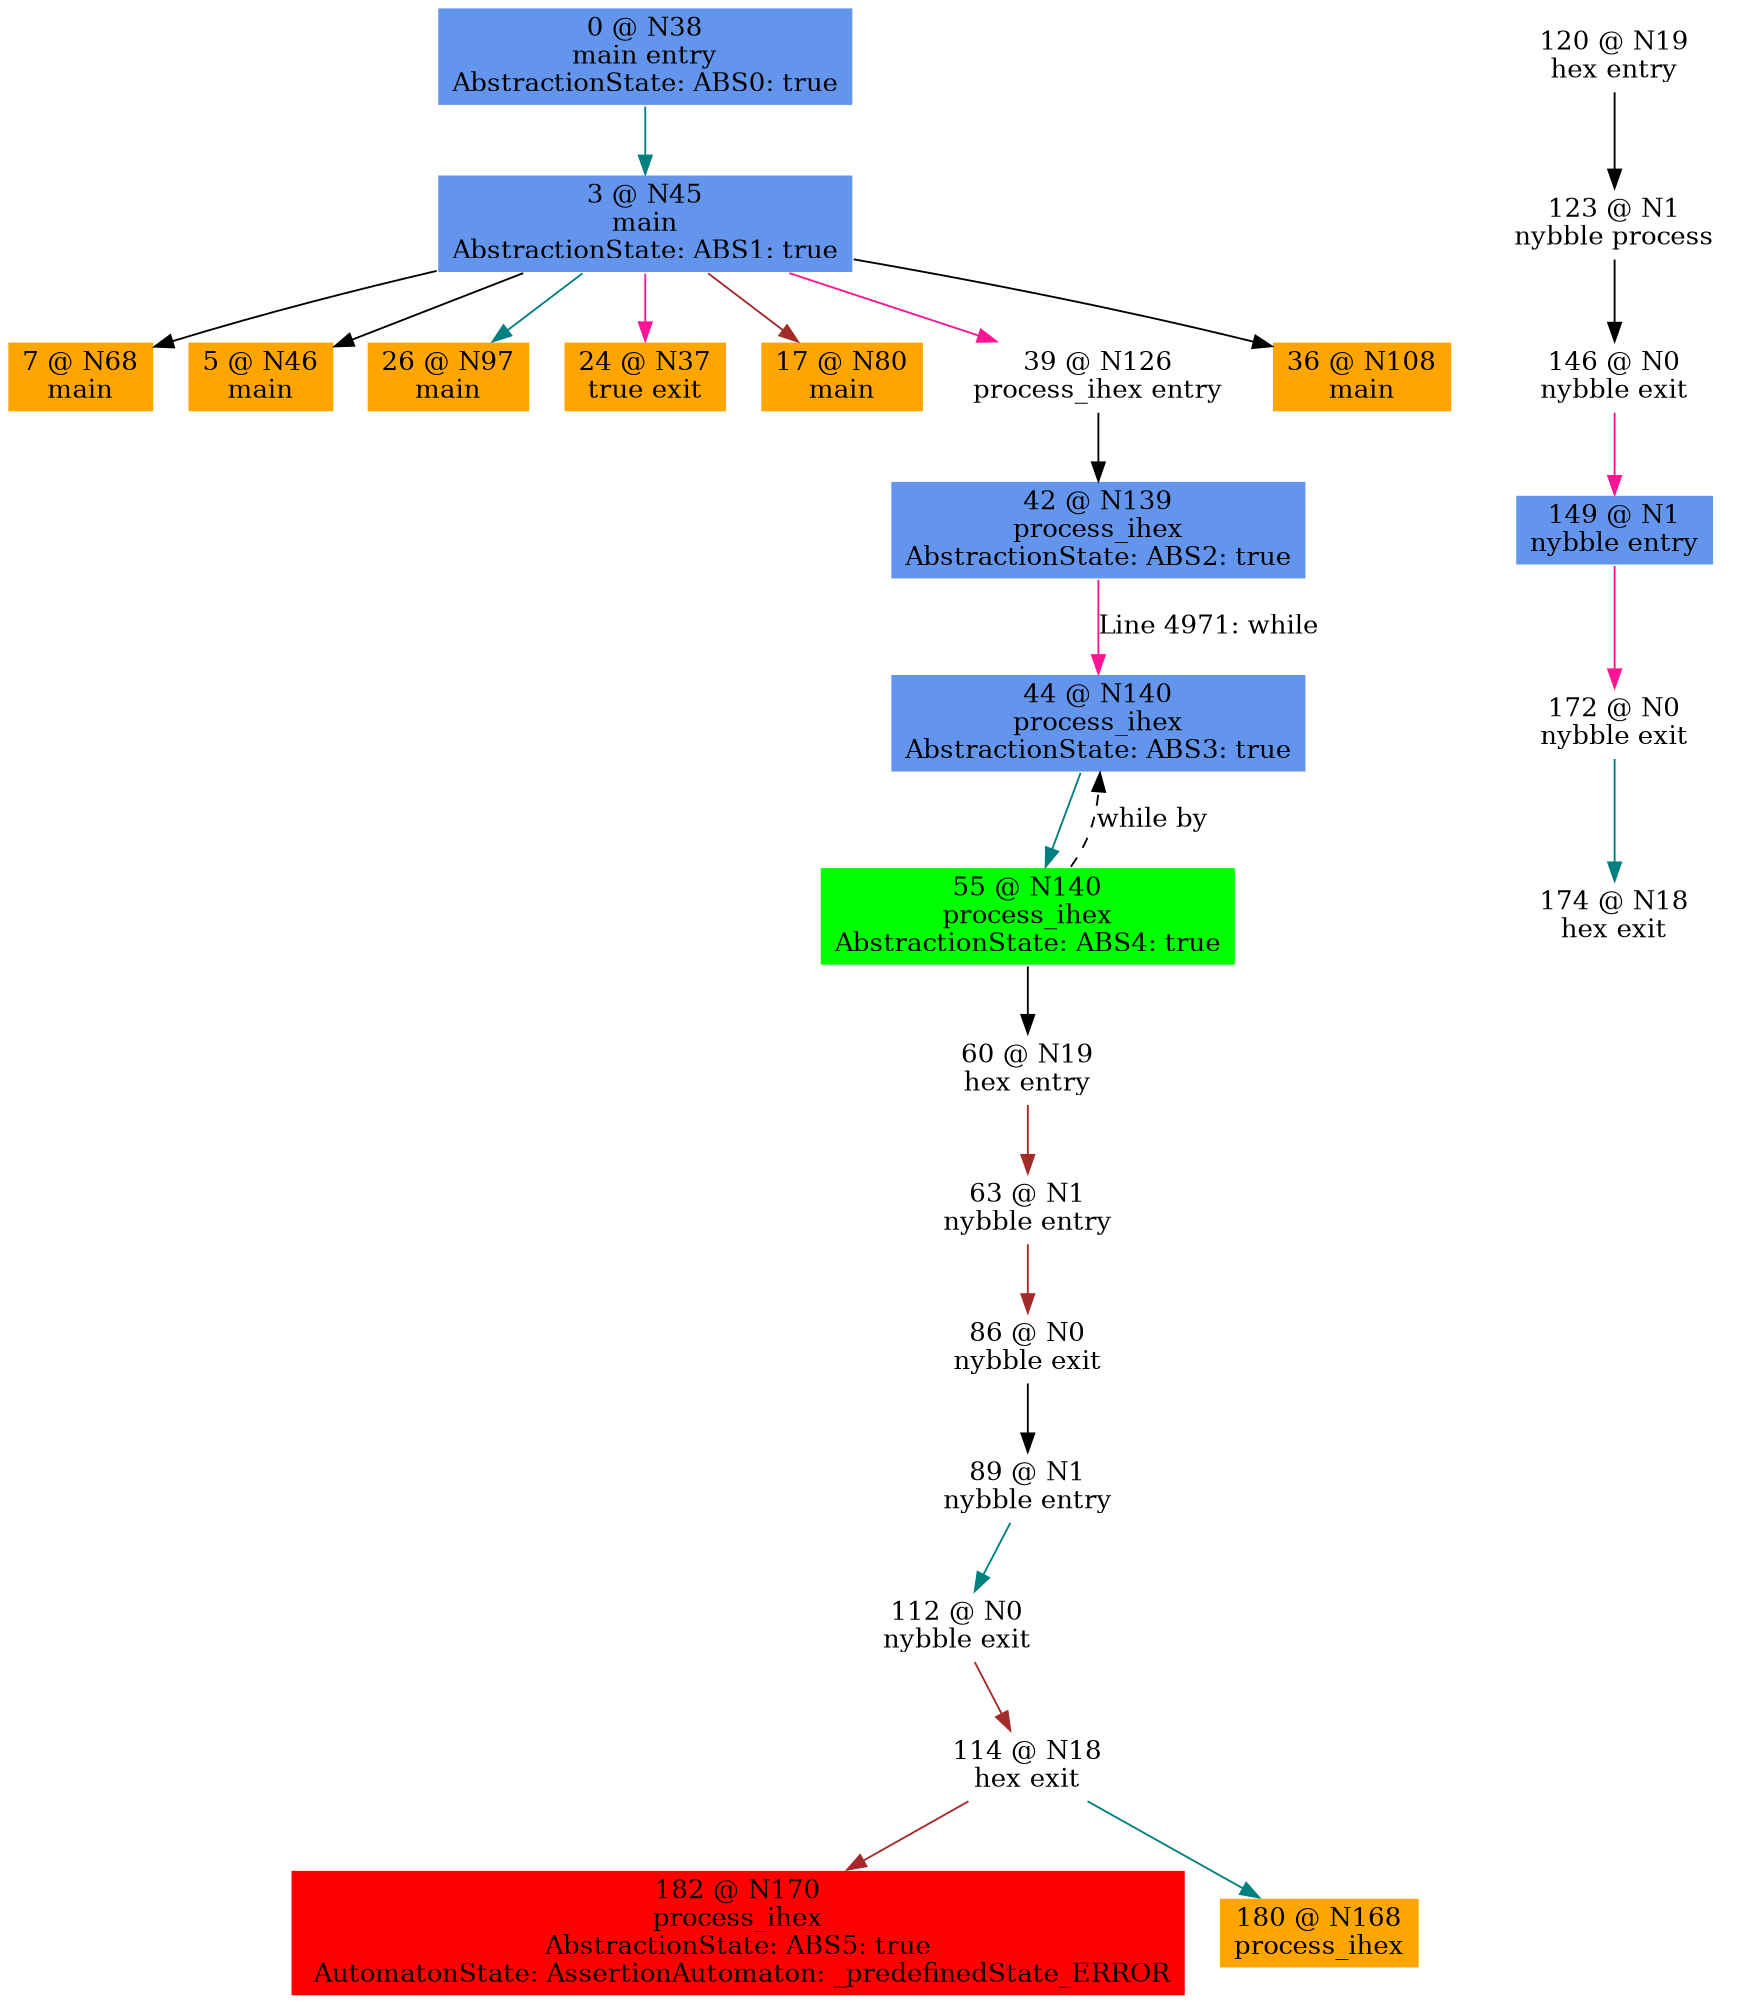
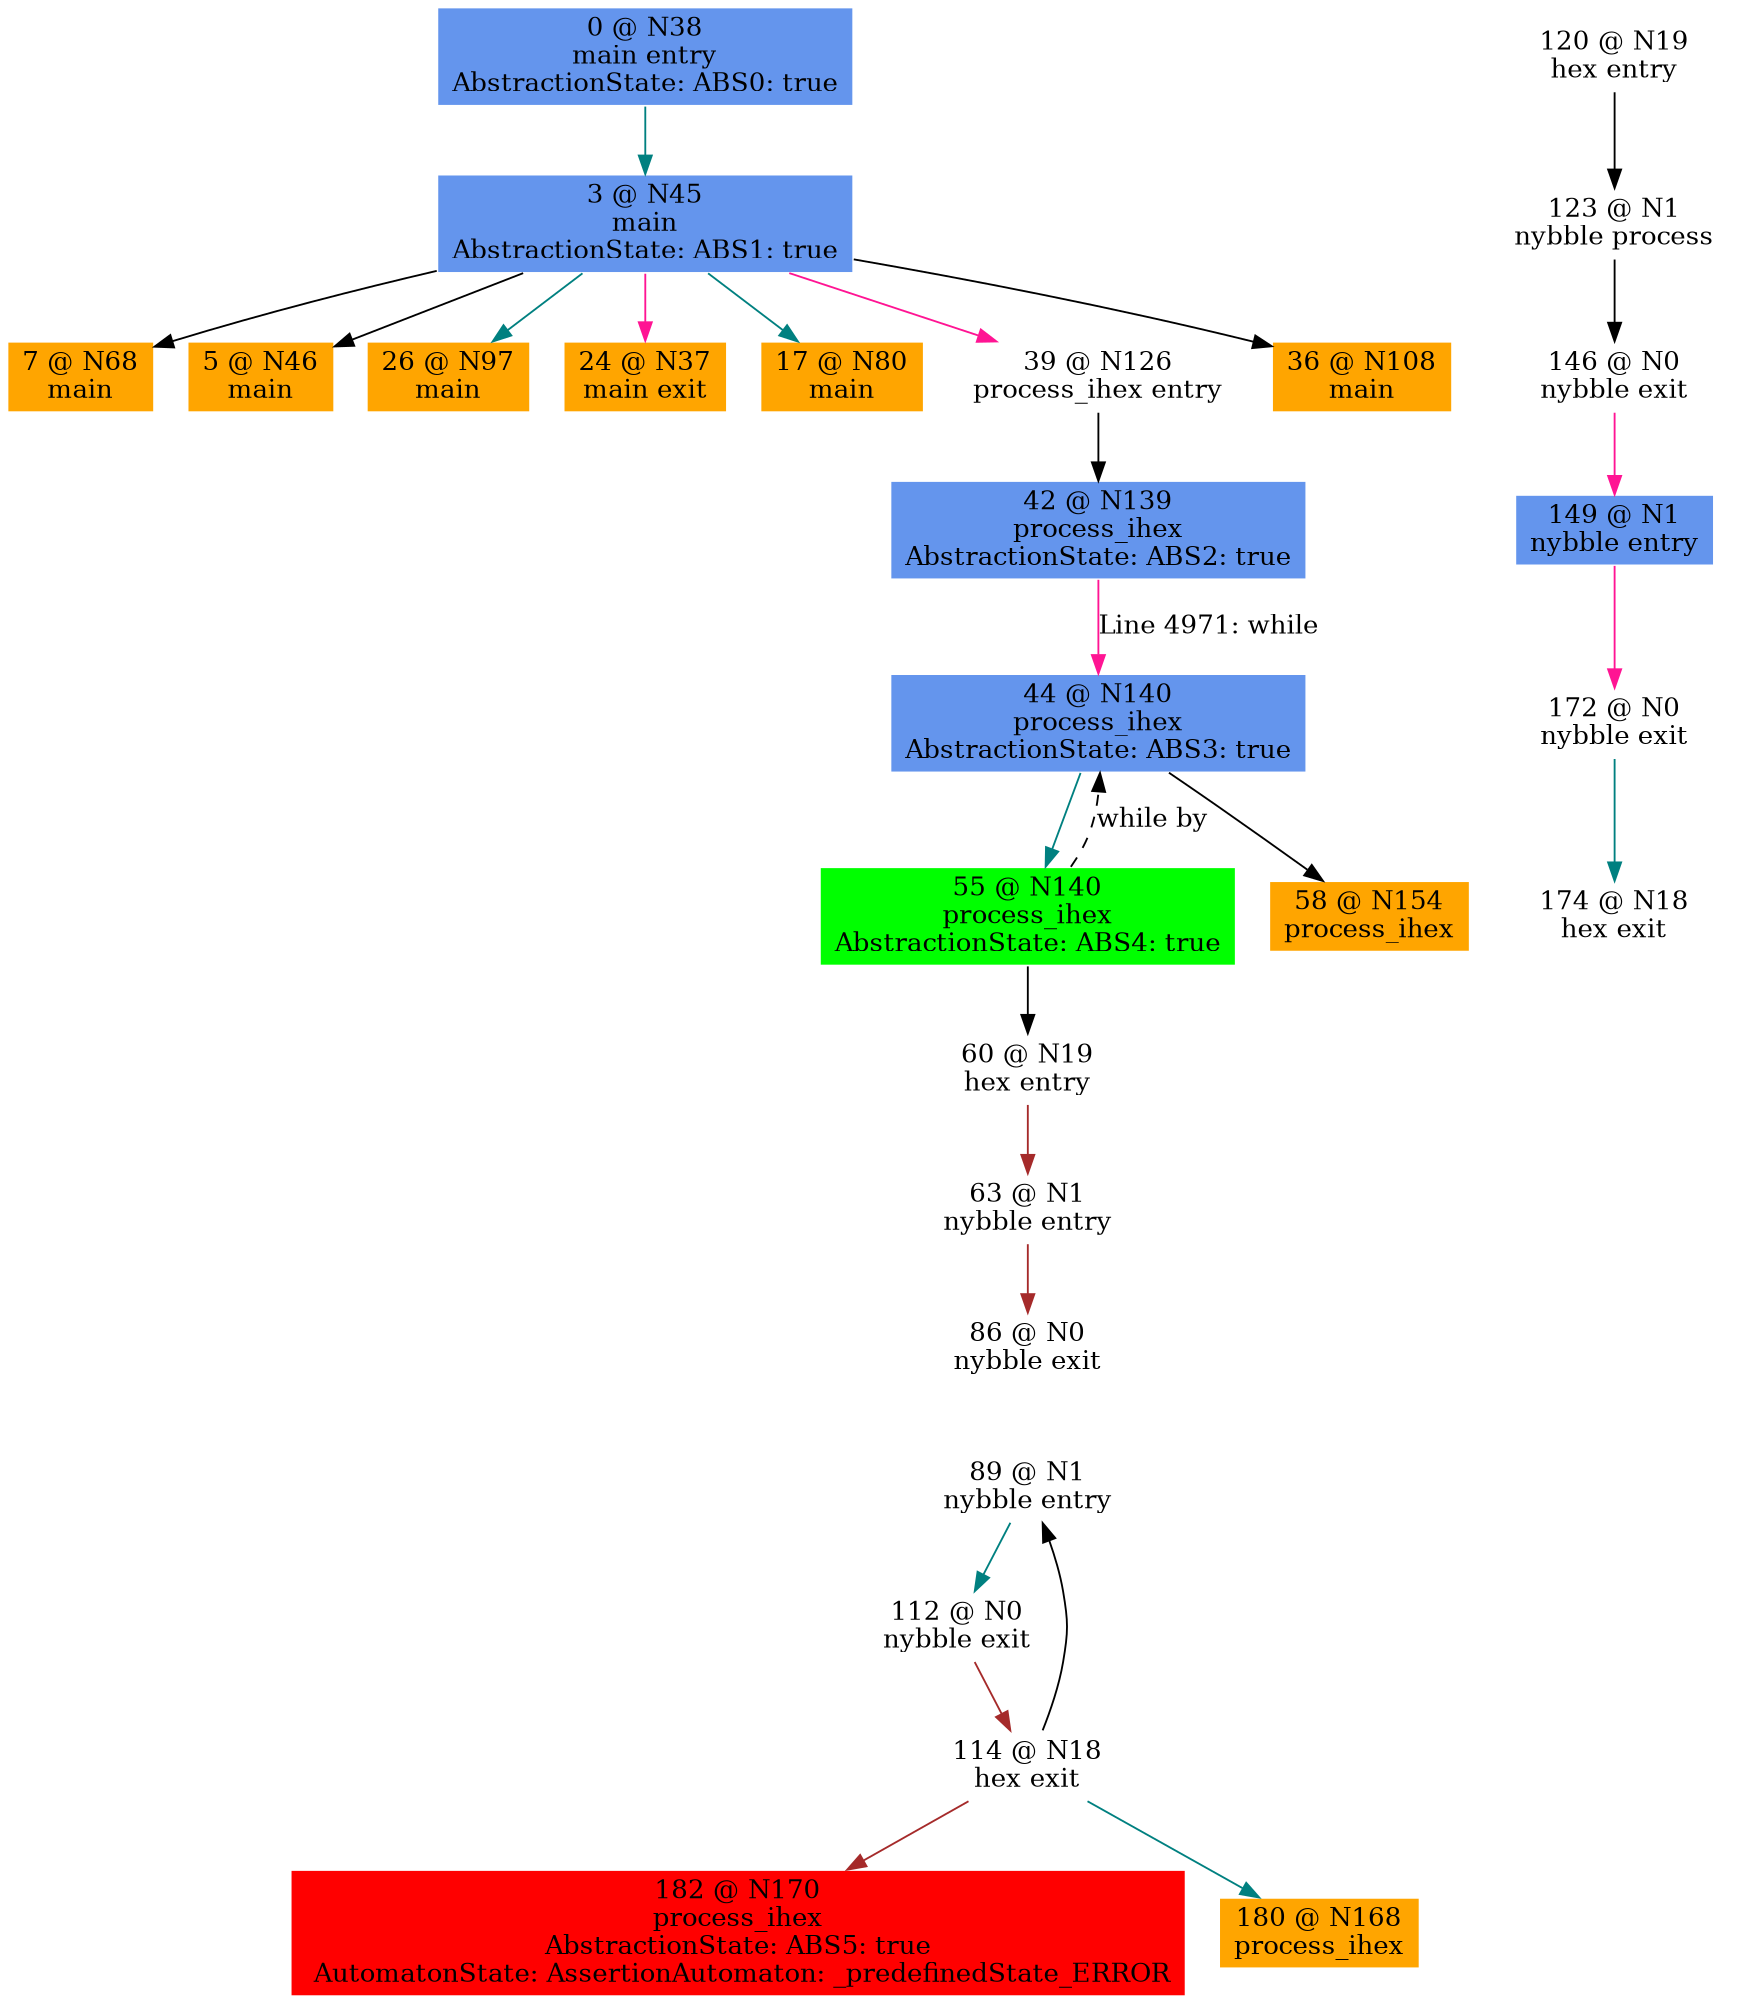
(746, 302) -> (746, 302)
(645, 377) -> (645, 377)
none -> (1369, 916)
(1028, 1408) -> (1067, 1636)
